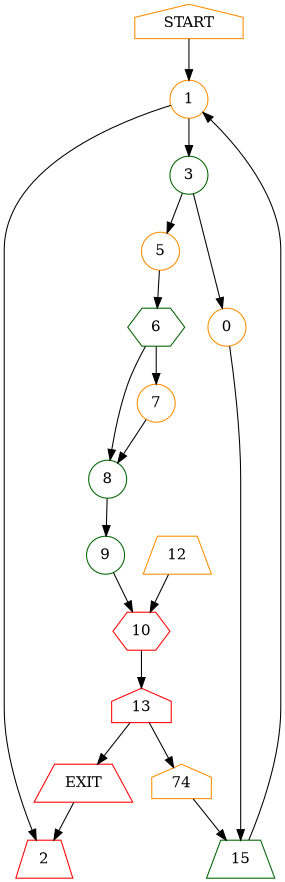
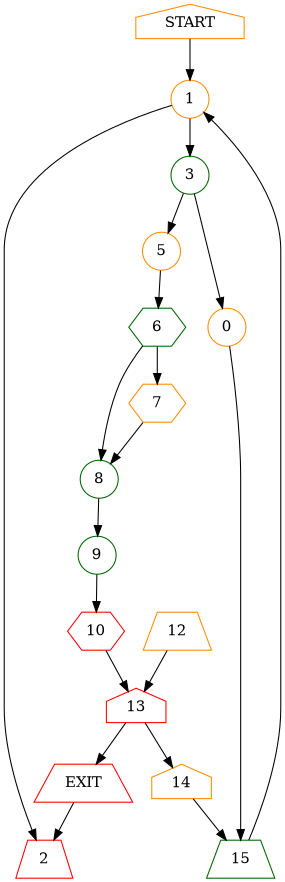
(156, 403) -> (157, 403)
(162, 588) -> (158, 666)
(182, 783) -> (182, 783)
